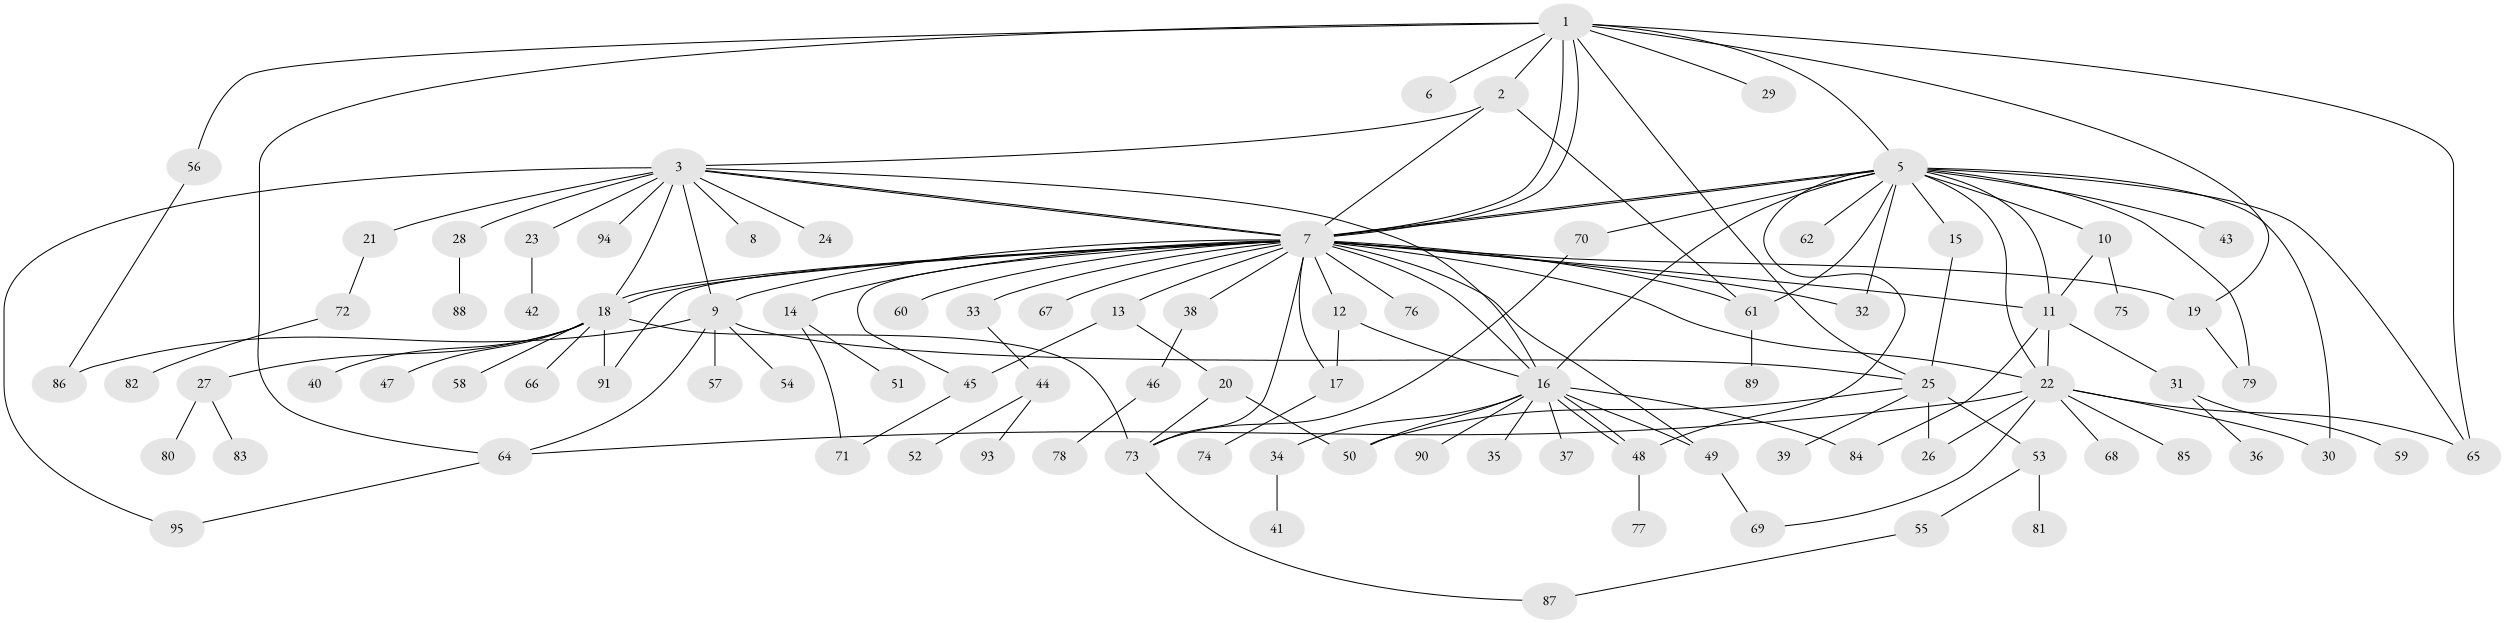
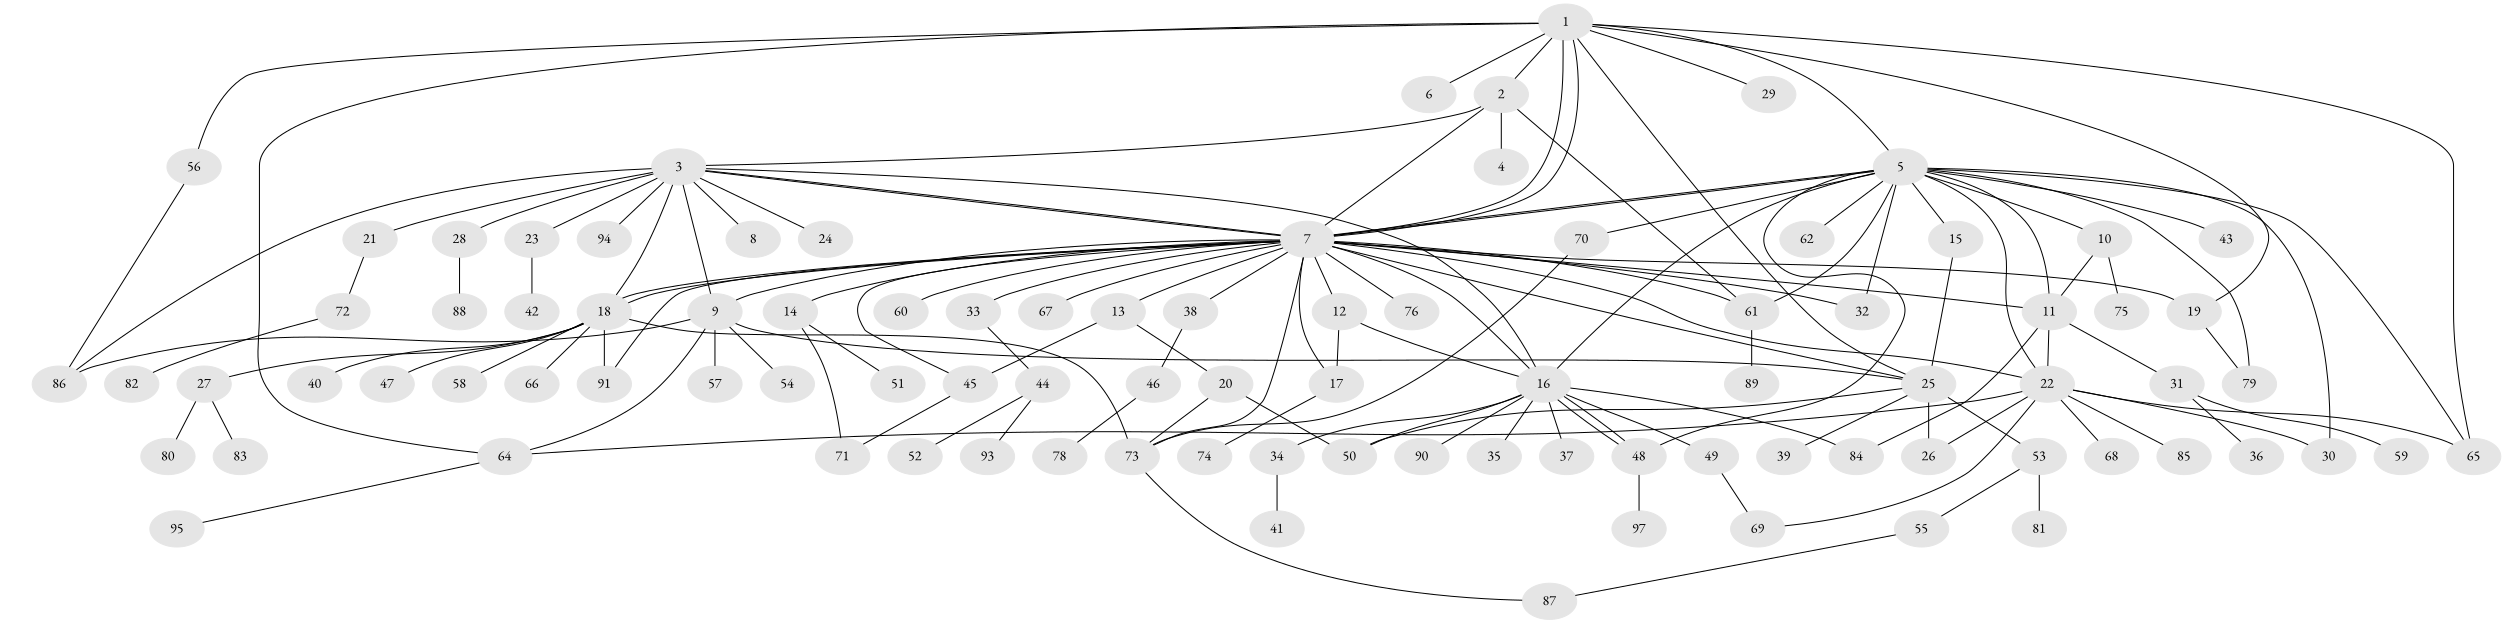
none -> (1501, 167)
(189, 204) -> (346, 217)
(1520, 327) -> (1603, 311)
(1639, 529) -> (1639, 529)
